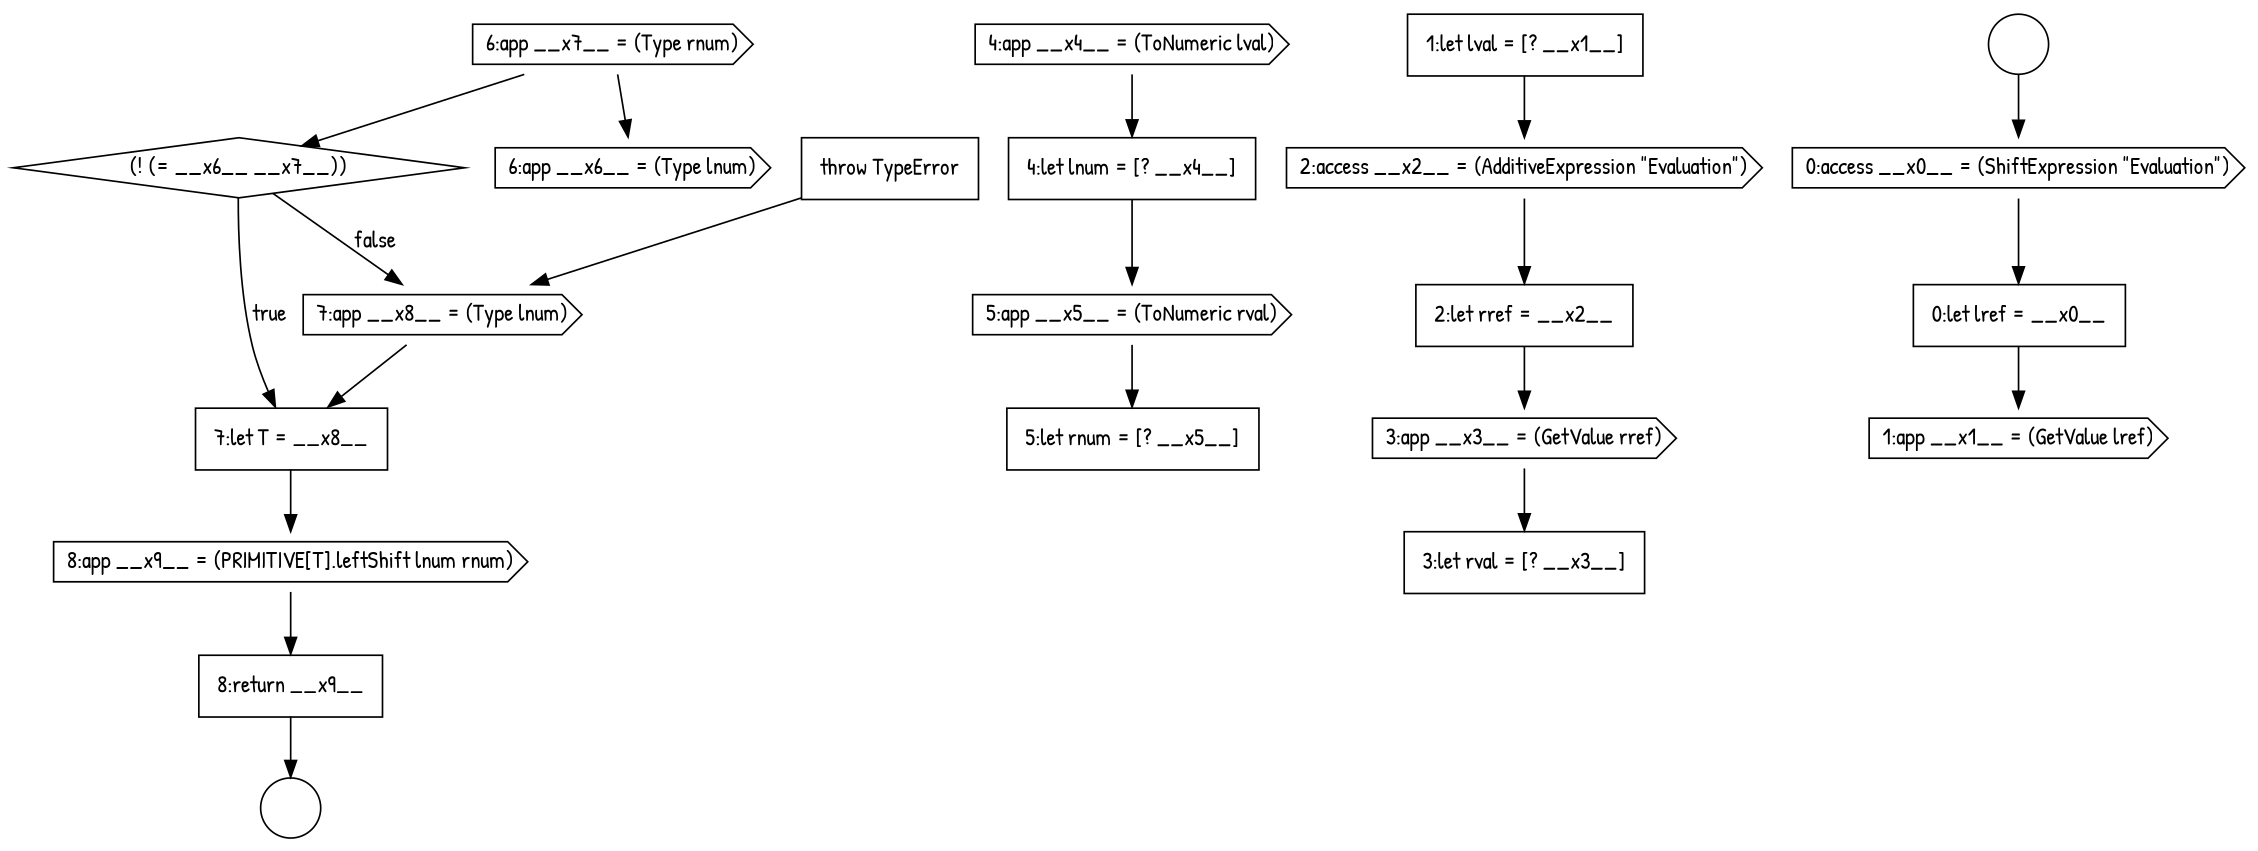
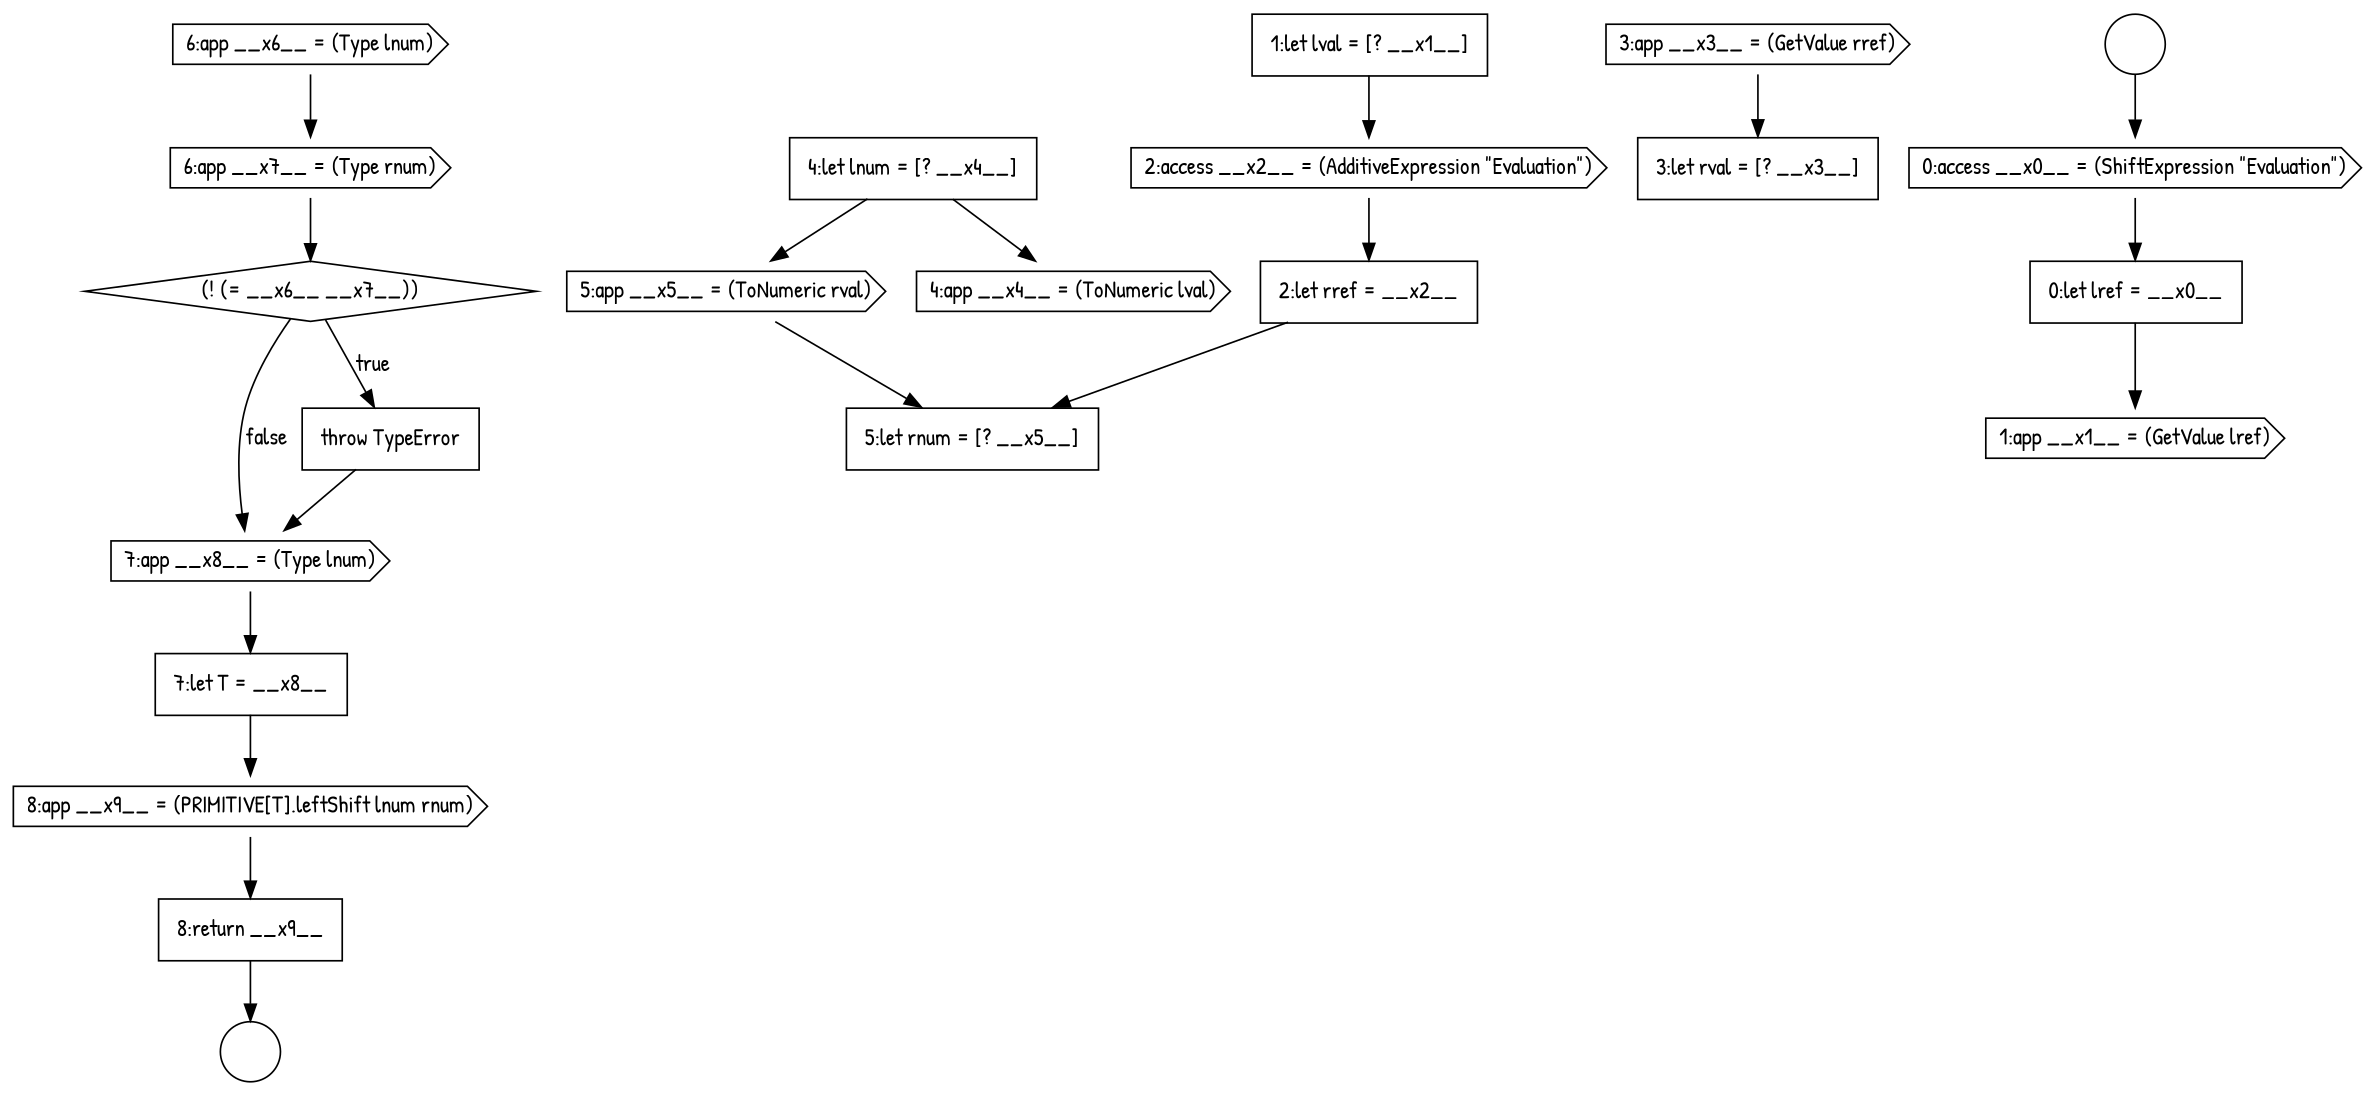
(621, 97) -> (311, 97)
(1132, 97) -> (987, 225)
(244, 296) -> (346, 356)
(1524, 369) -> (1178, 362)
